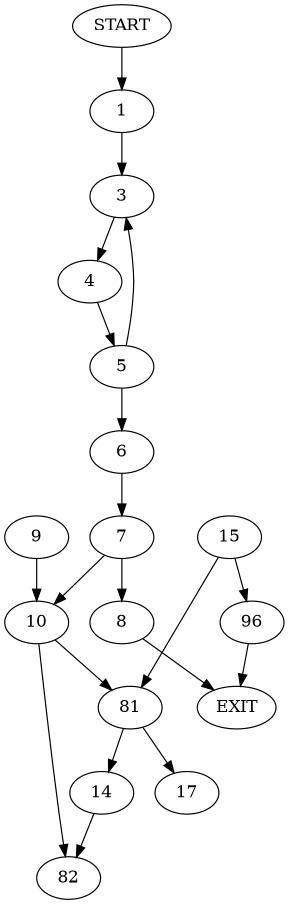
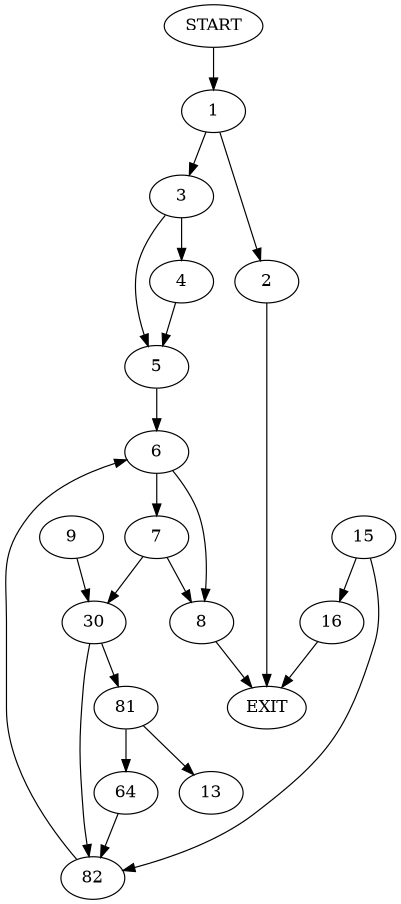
none -> (267, 282)
(134, 288) -> (137, 272)
none -> (202, 526)
(183, 617) -> (317, 759)
(37, 622) -> (94, 622)
(252, 622) -> (332, 622)
none -> (6, 643)
(102, 793) -> (126, 793)
(187, 793) -> (211, 793)
